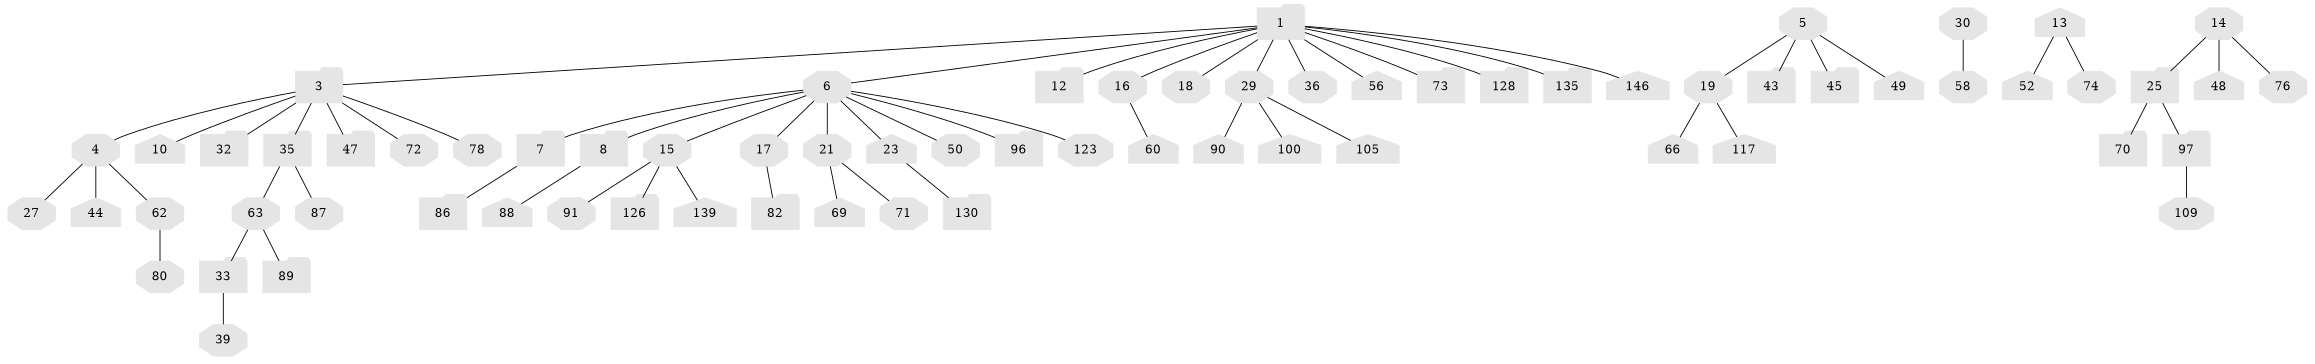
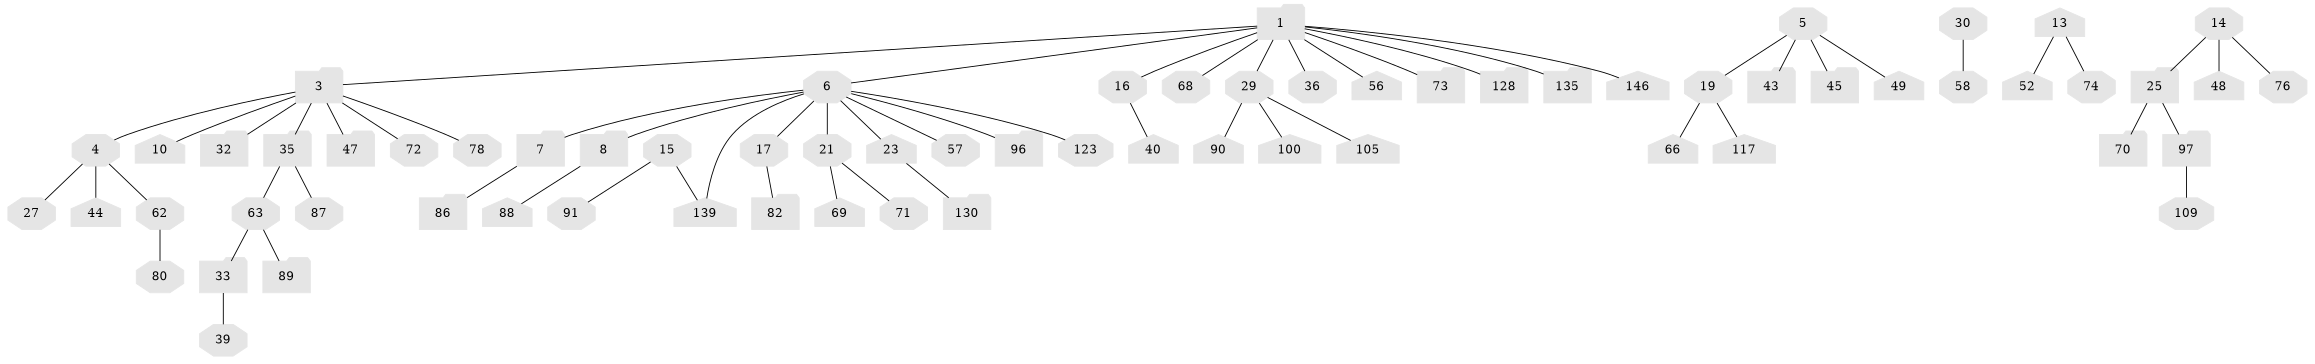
(1059, 87) -> none
(1186, 87) -> (1186, 87)
(746, 118) -> (737, 130)
(956, 150) -> (956, 150)
(1153, 150) -> (1153, 150)
(635, 214) -> none
